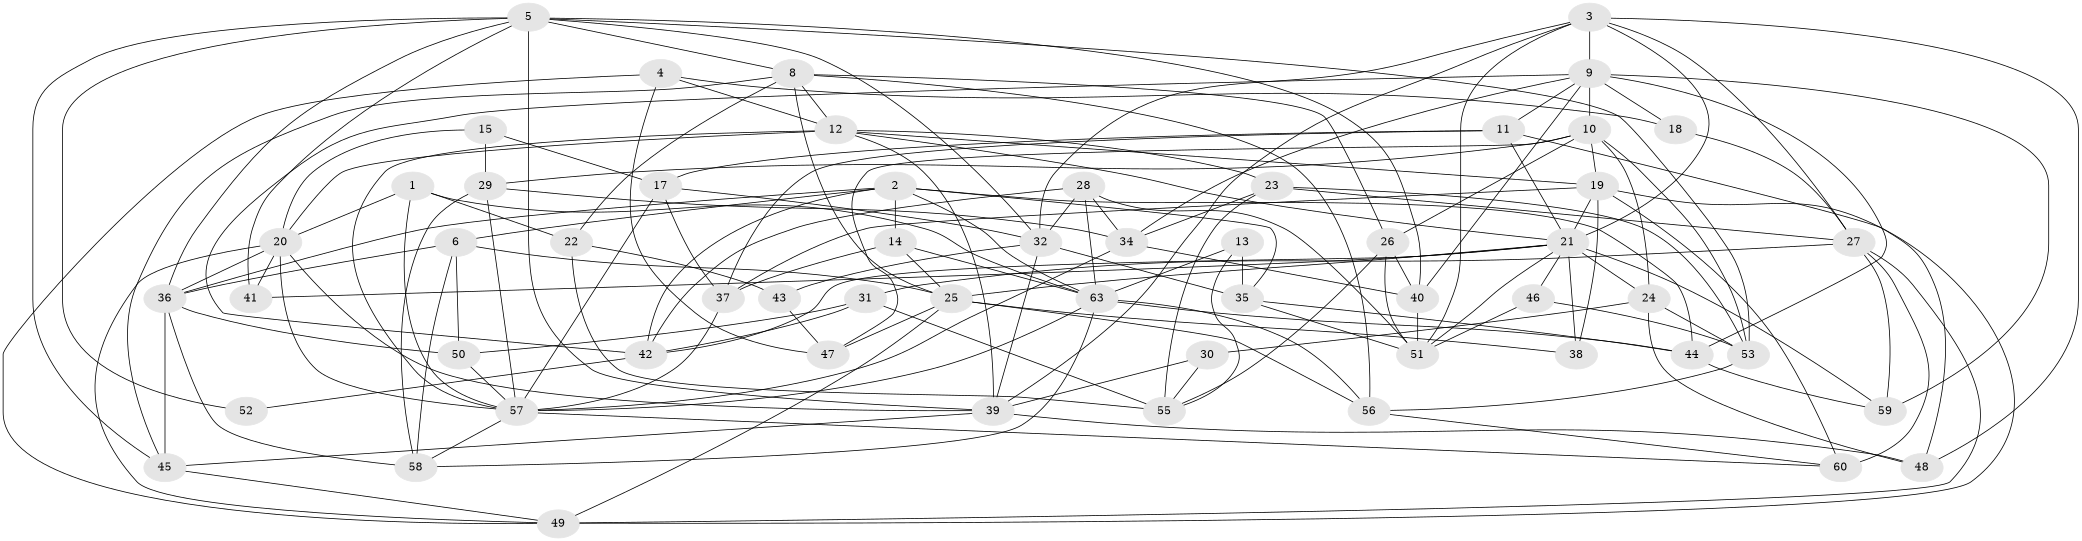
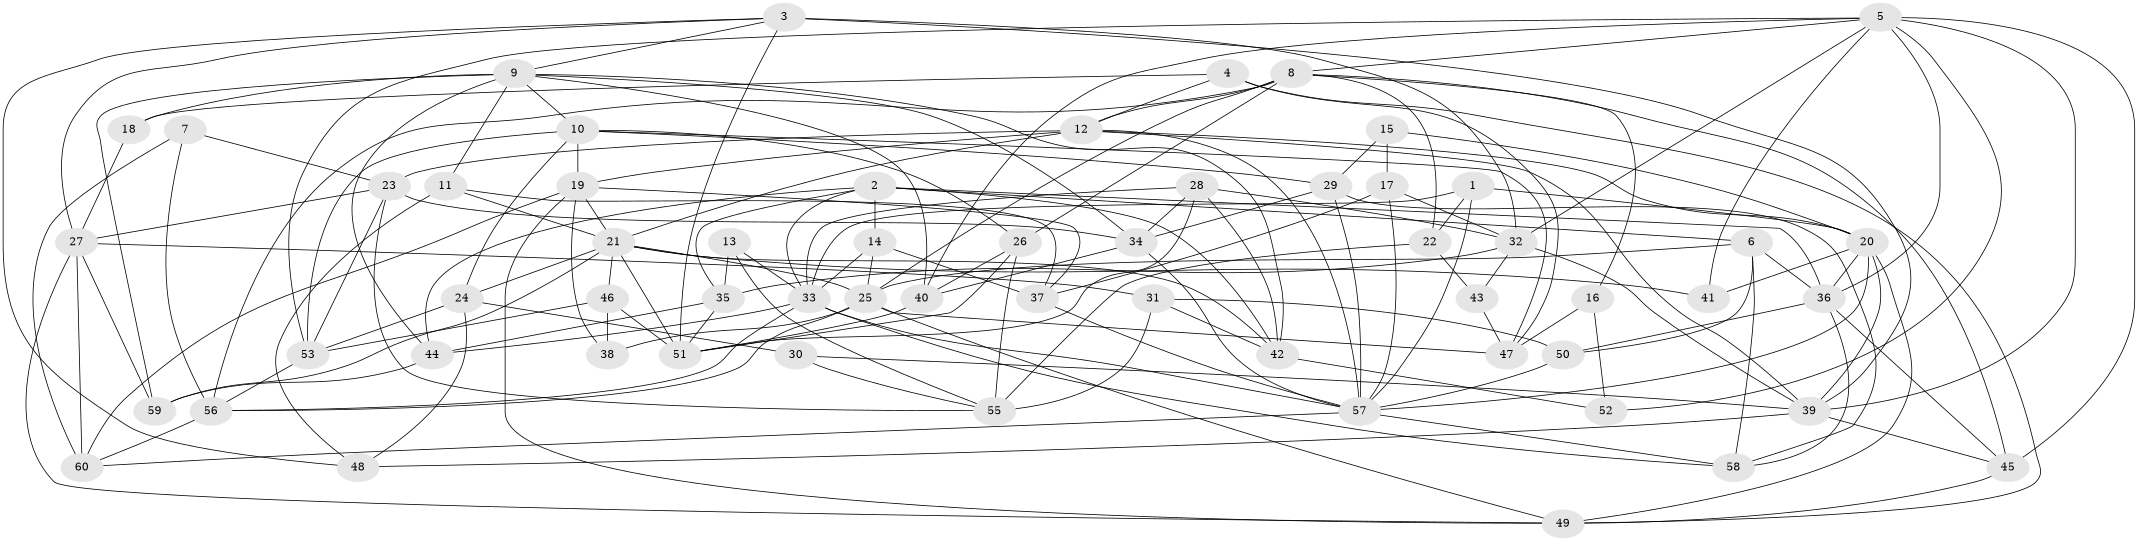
(1708, 128) -> none
none -> (185, 130)
(917, 148) -> none
(1097, 299) -> (809, 299)
(1572, 299) -> (608, 328)
none -> (1593, 299)
